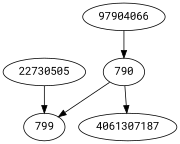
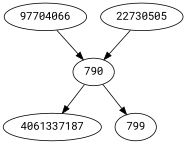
(124, 17) -> (45, 17)
(44, 96) -> (120, 42)
(128, 127) -> (52, 127)
